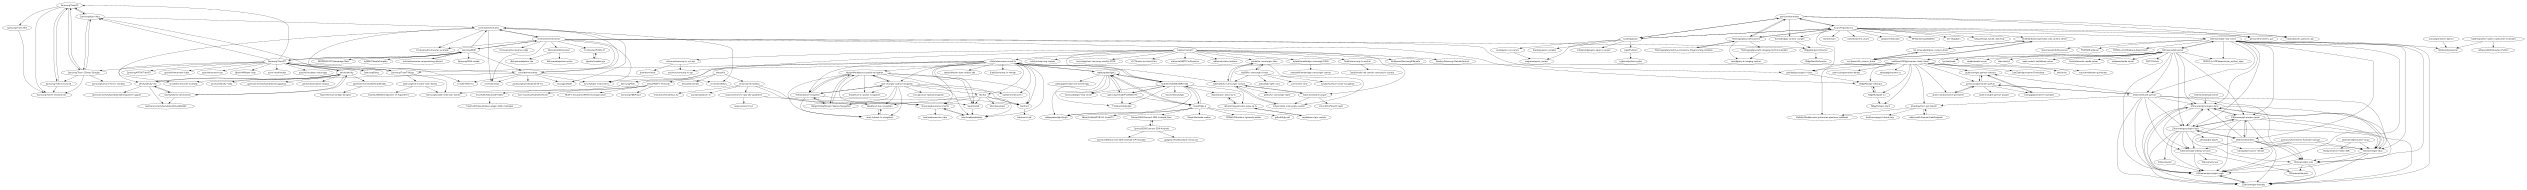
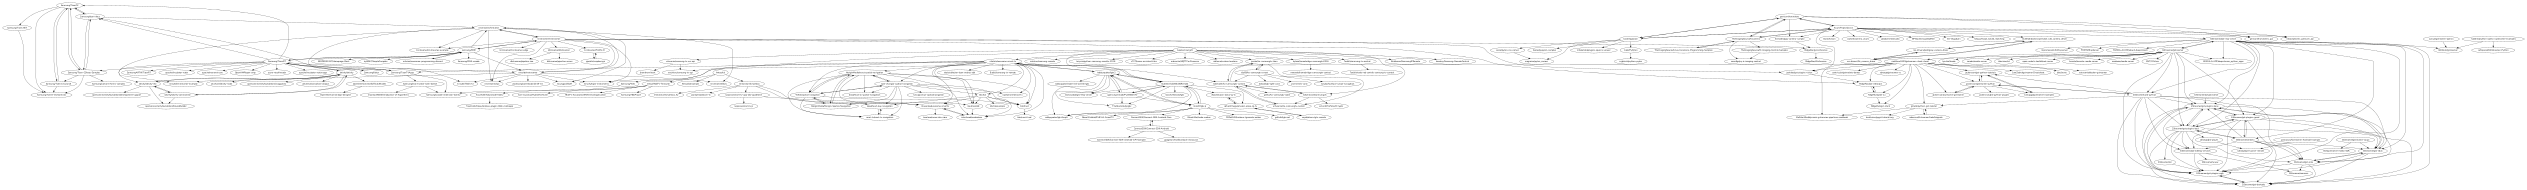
(177, 73) -> (177, 73)
(2338, 145) -> (2338, 157)
